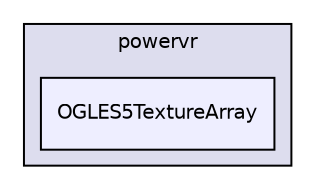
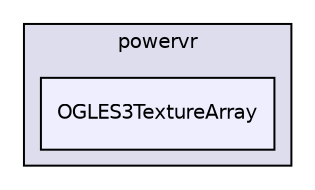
(158, 114) -> (158, 114)
